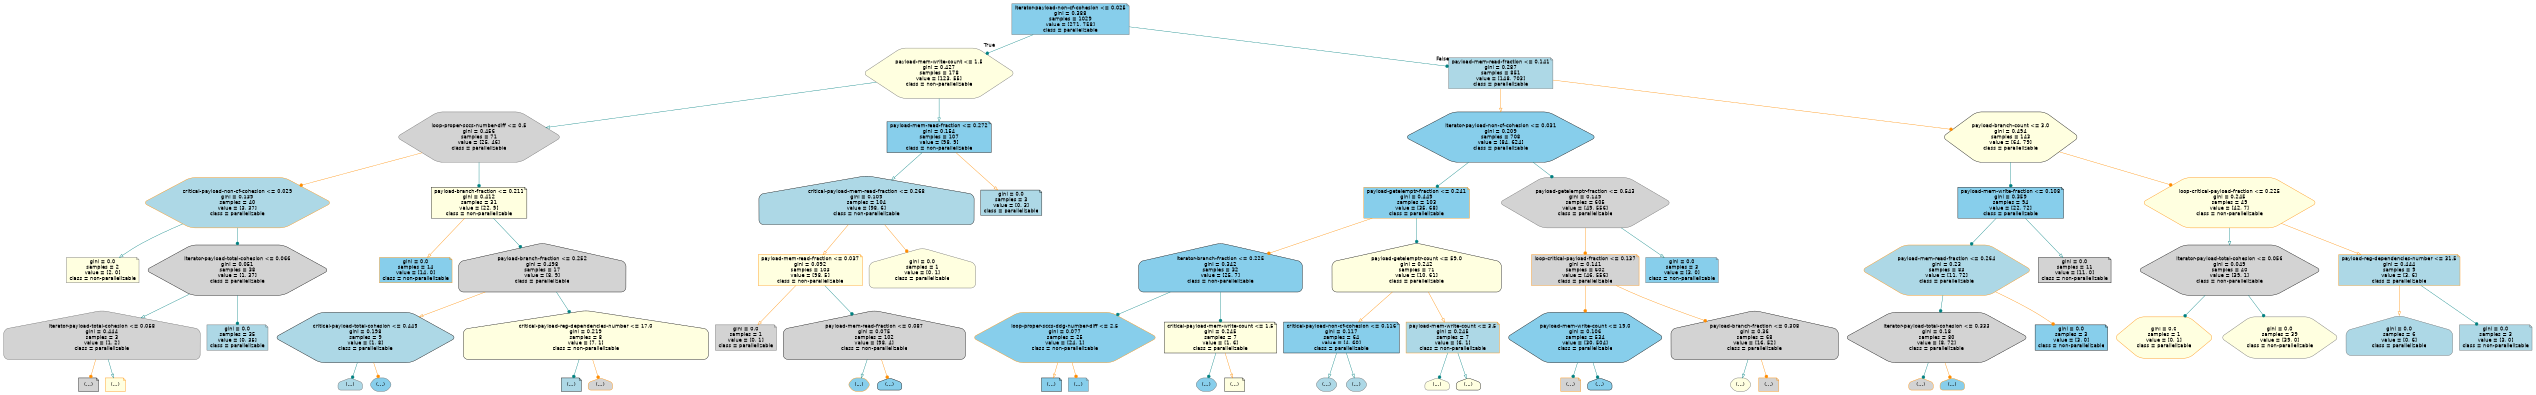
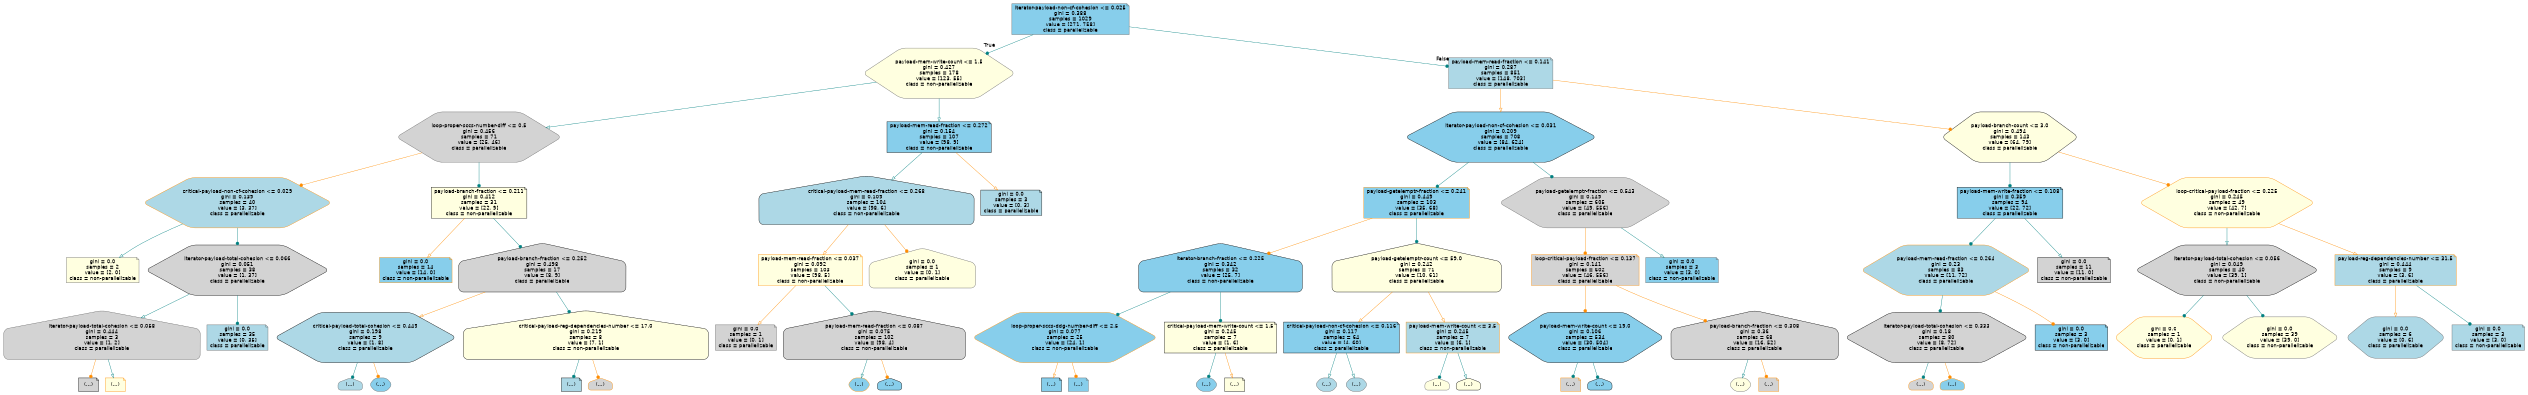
(2399, 338) -> (2396, 338)
